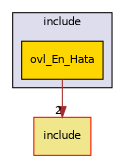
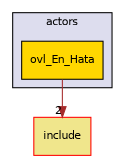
(62, 23) -> (62, 23)
